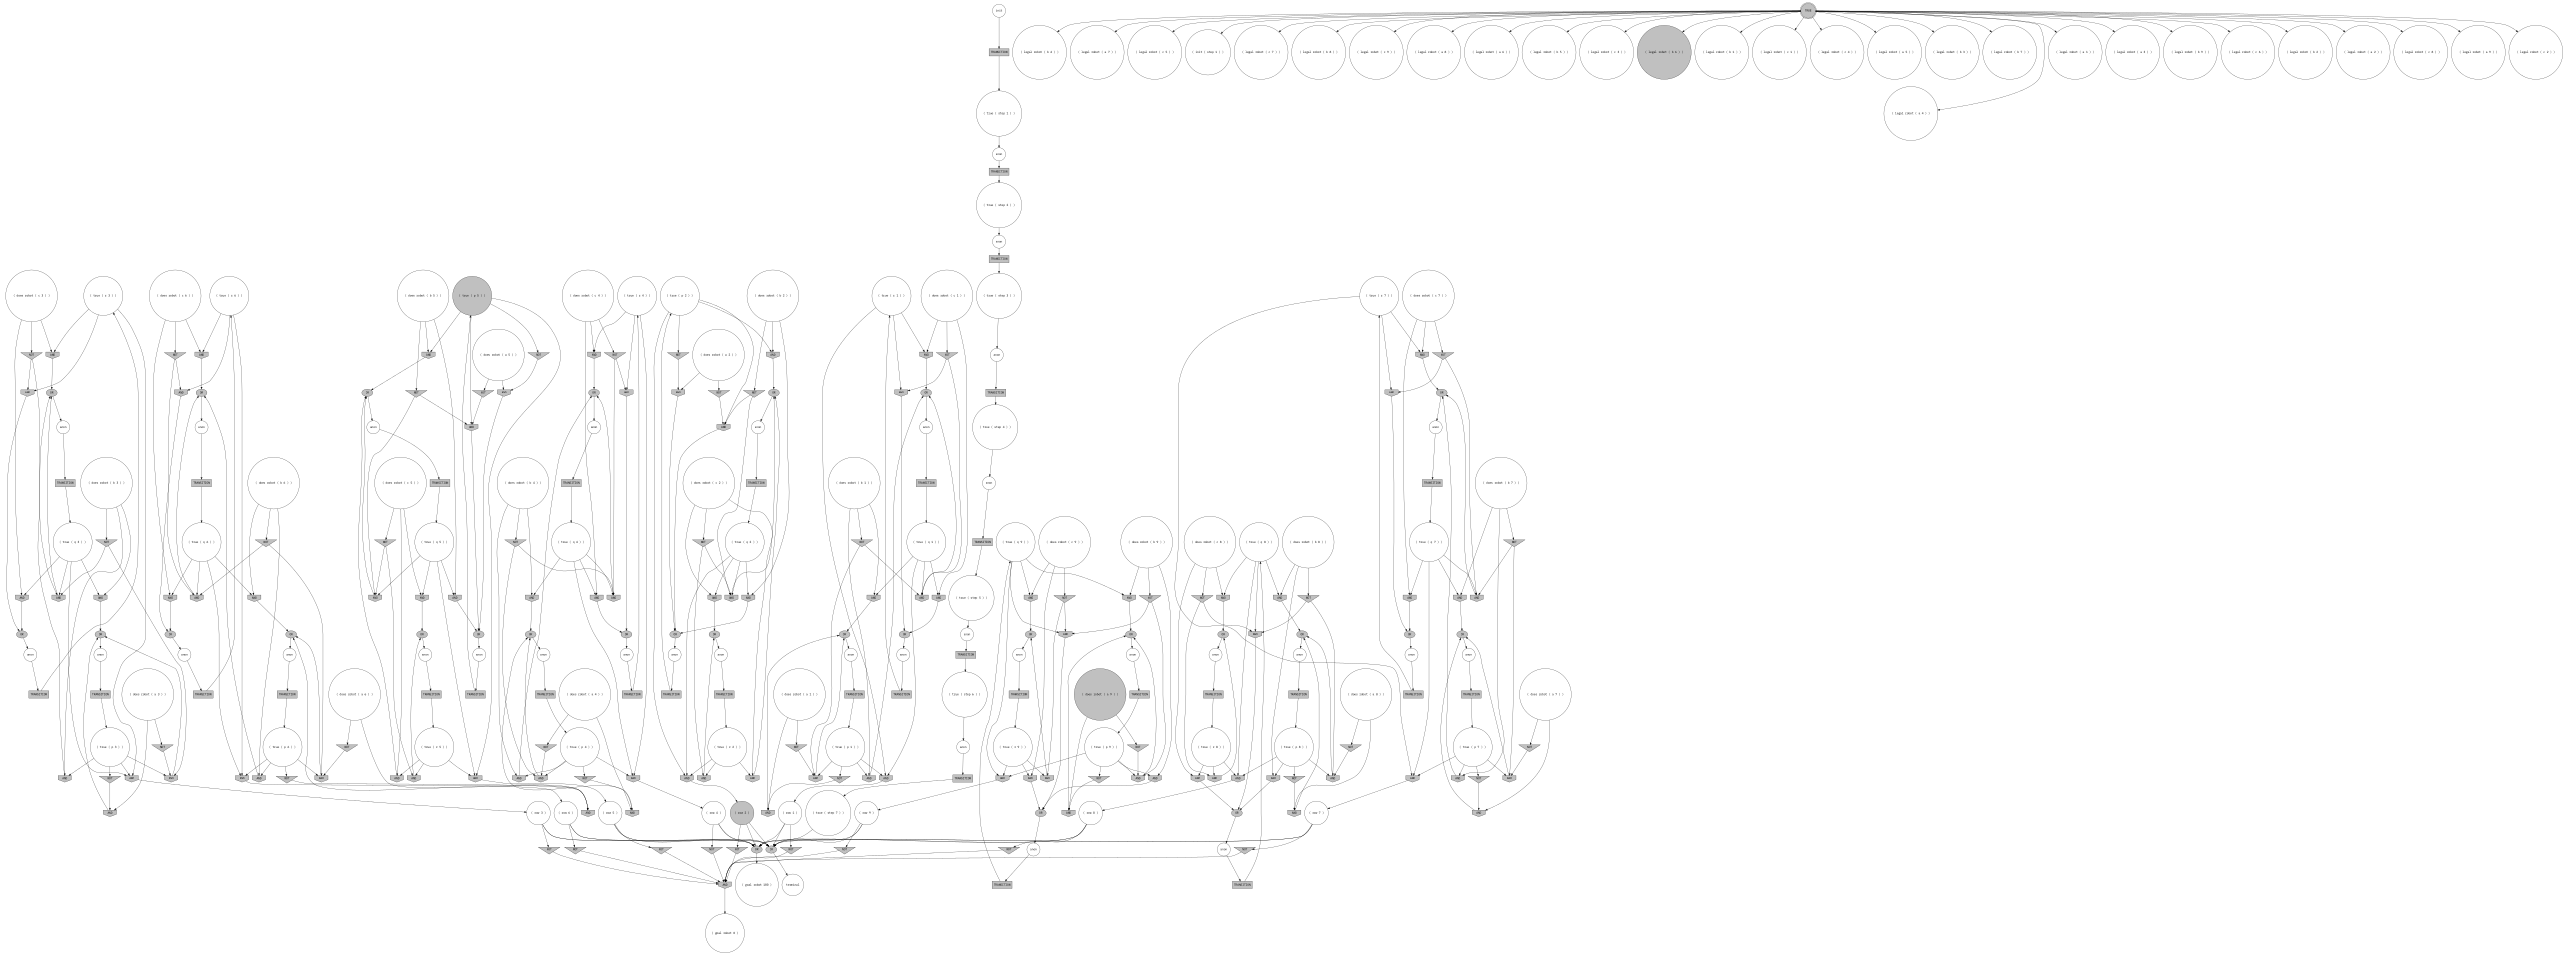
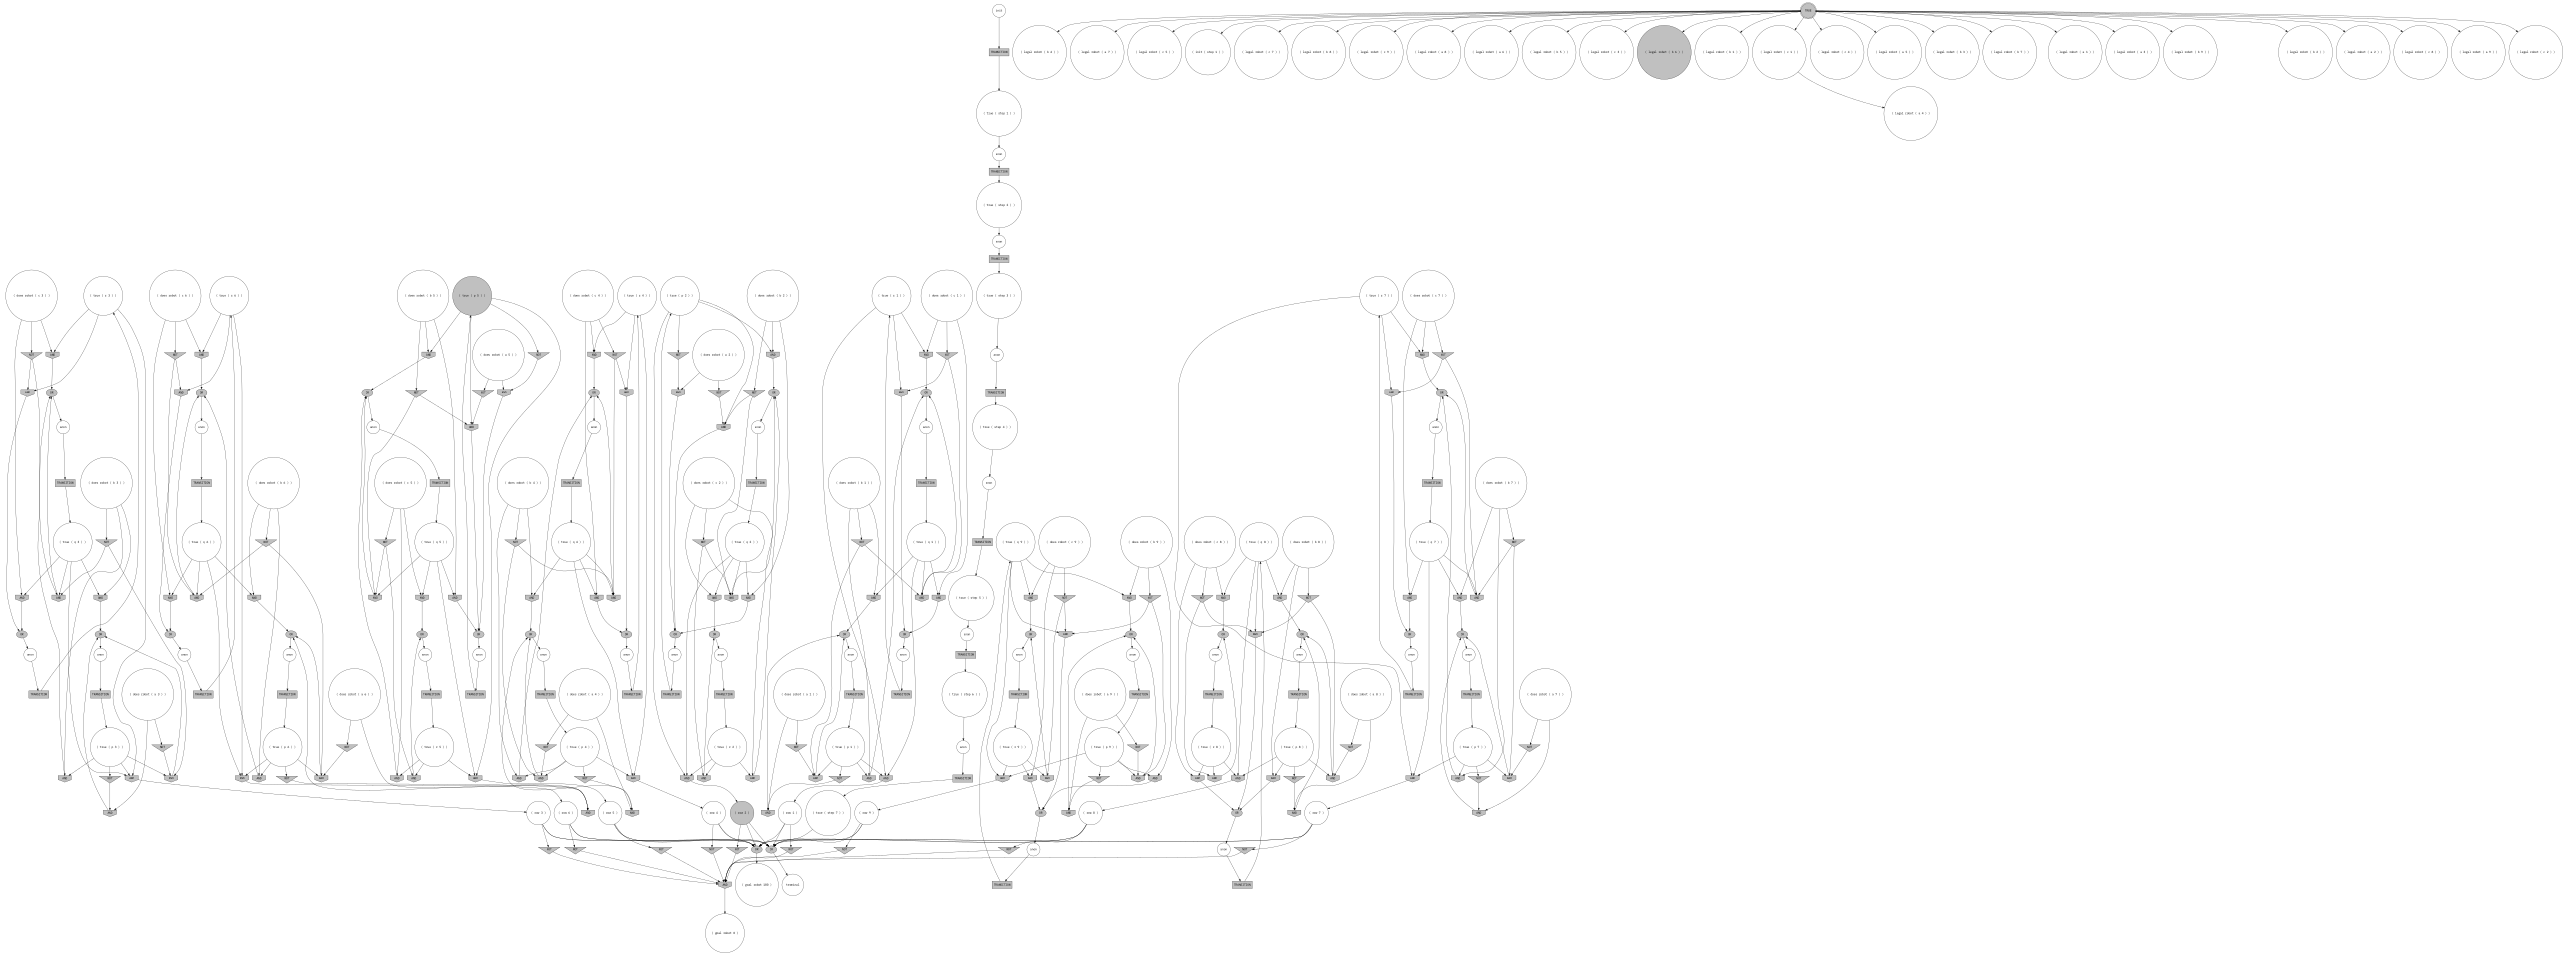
(2036, 25) -> (1838, 94)
(2248, 52) -> none
(1100, 694) -> (1100, 694)
